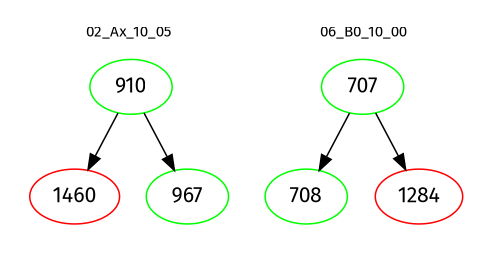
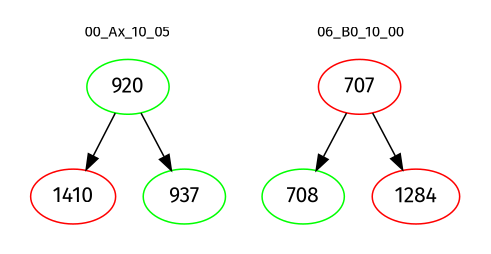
(130, 33) -> (128, 33)
(131, 87) -> (128, 87)
(363, 87) -> (360, 87)
(75, 197) -> (73, 197)
(187, 197) -> (184, 197)
